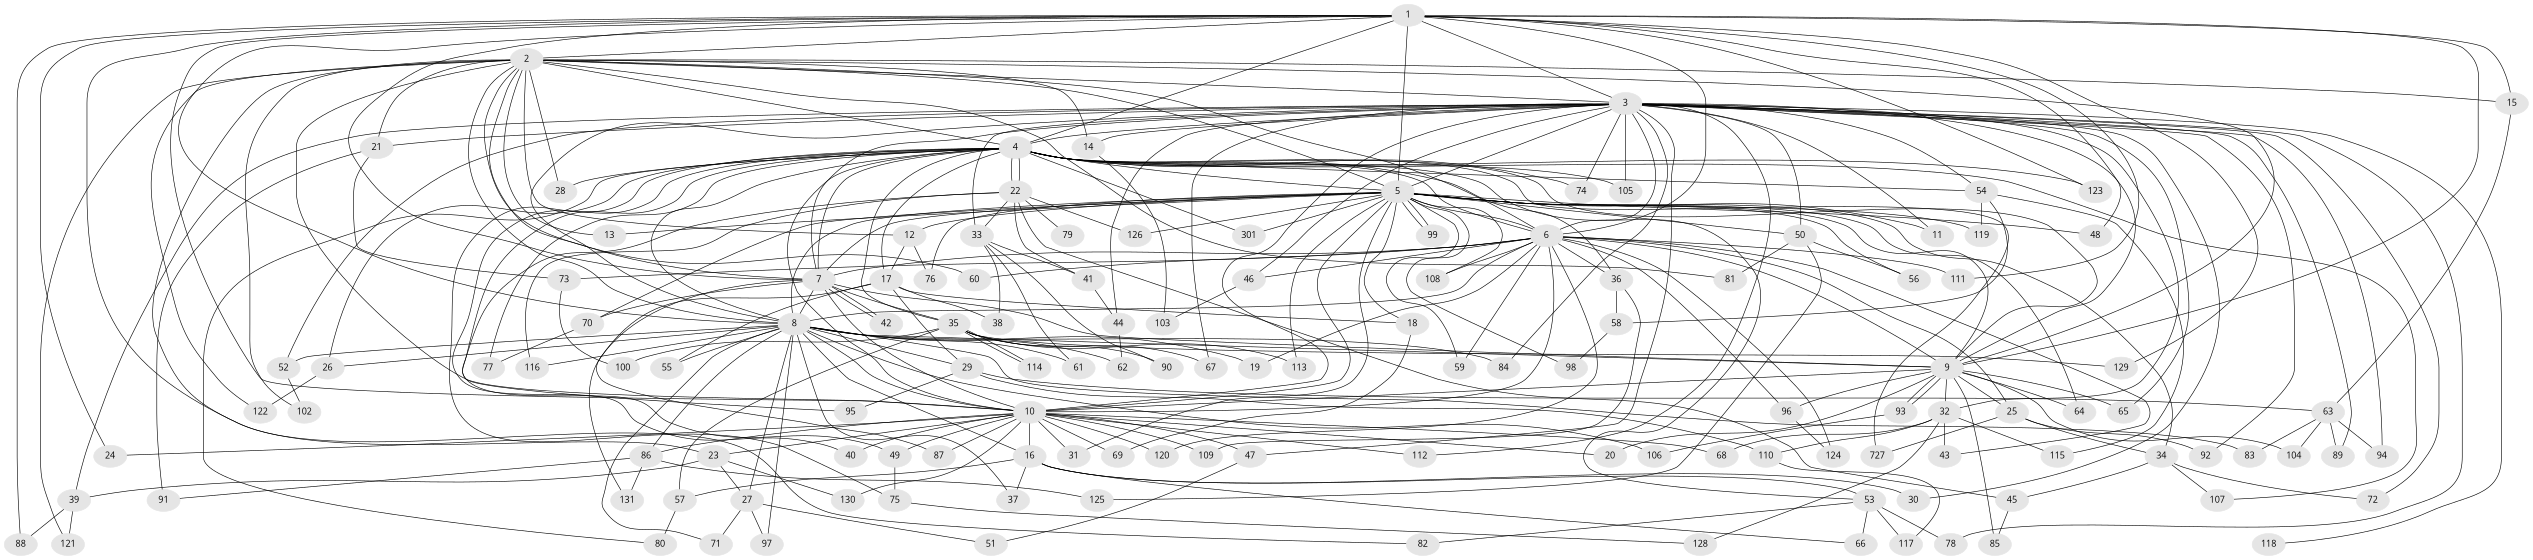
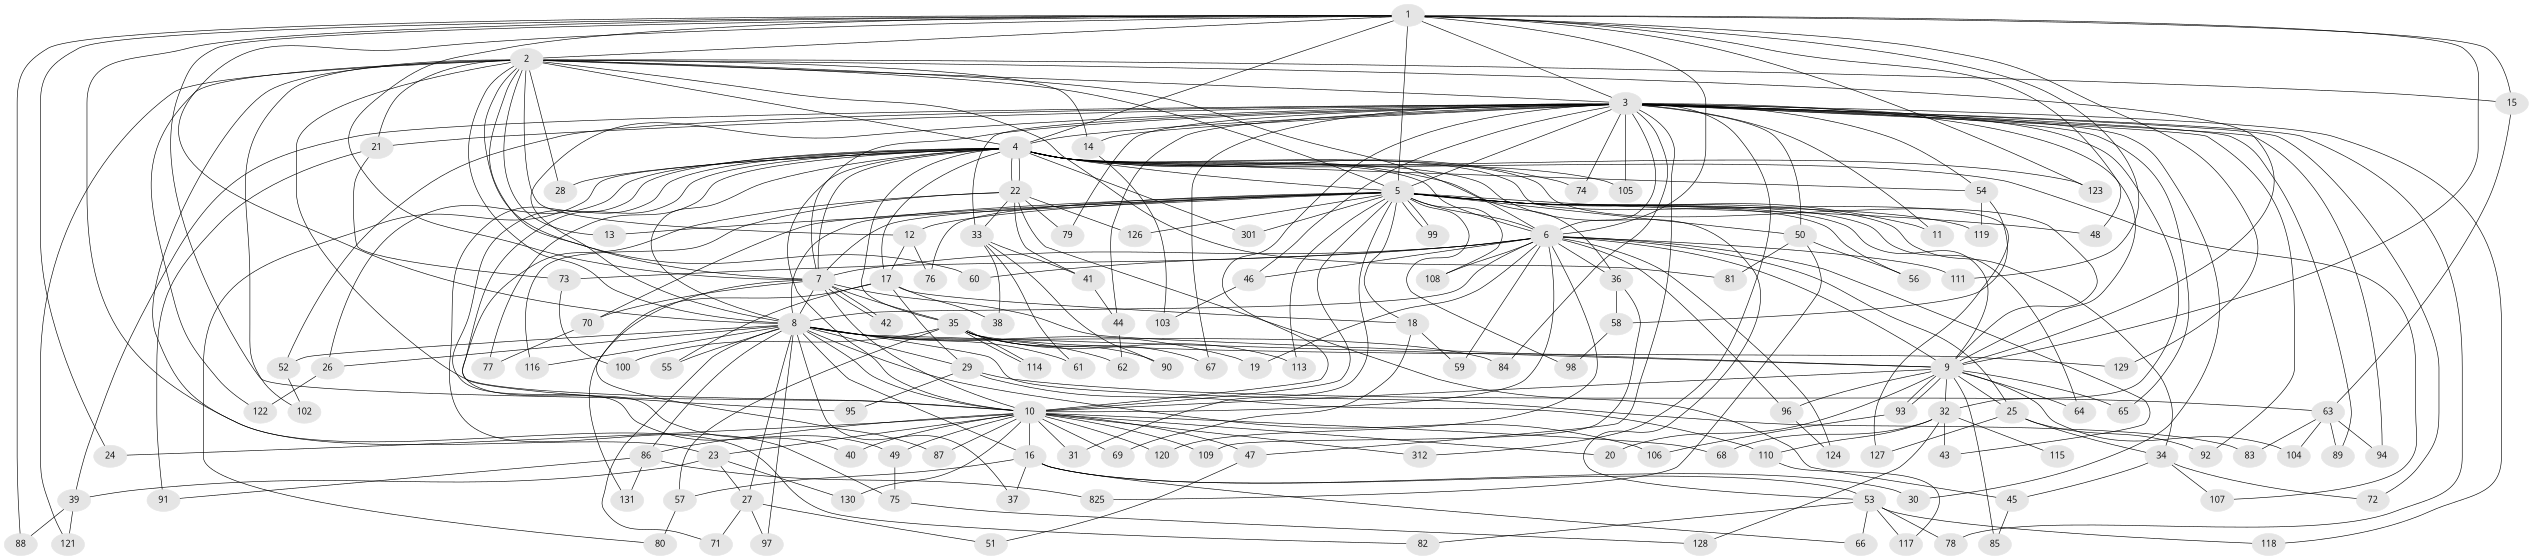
none -> (1317, 114)
(1389, 271) -> (1435, 346)
(2173, 301) -> none
(1420, 456) -> (1420, 456)
(1877, 456) -> (1877, 456)
(1097, 500) -> (1097, 500)
none -> (2066, 533)
